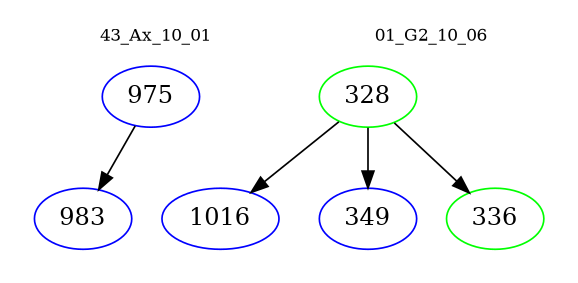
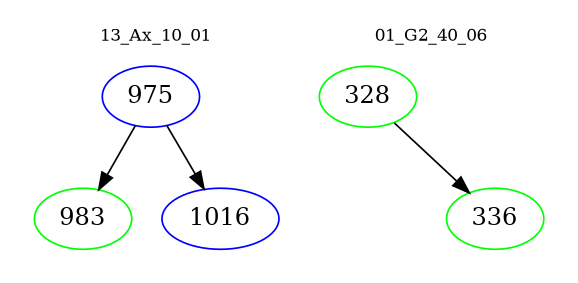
(156, 36) -> (156, 36)
(432, 36) -> (432, 36)
(317, 140) -> (181, 150)
(83, 219) -> (83, 219)
(368, 219) -> none
